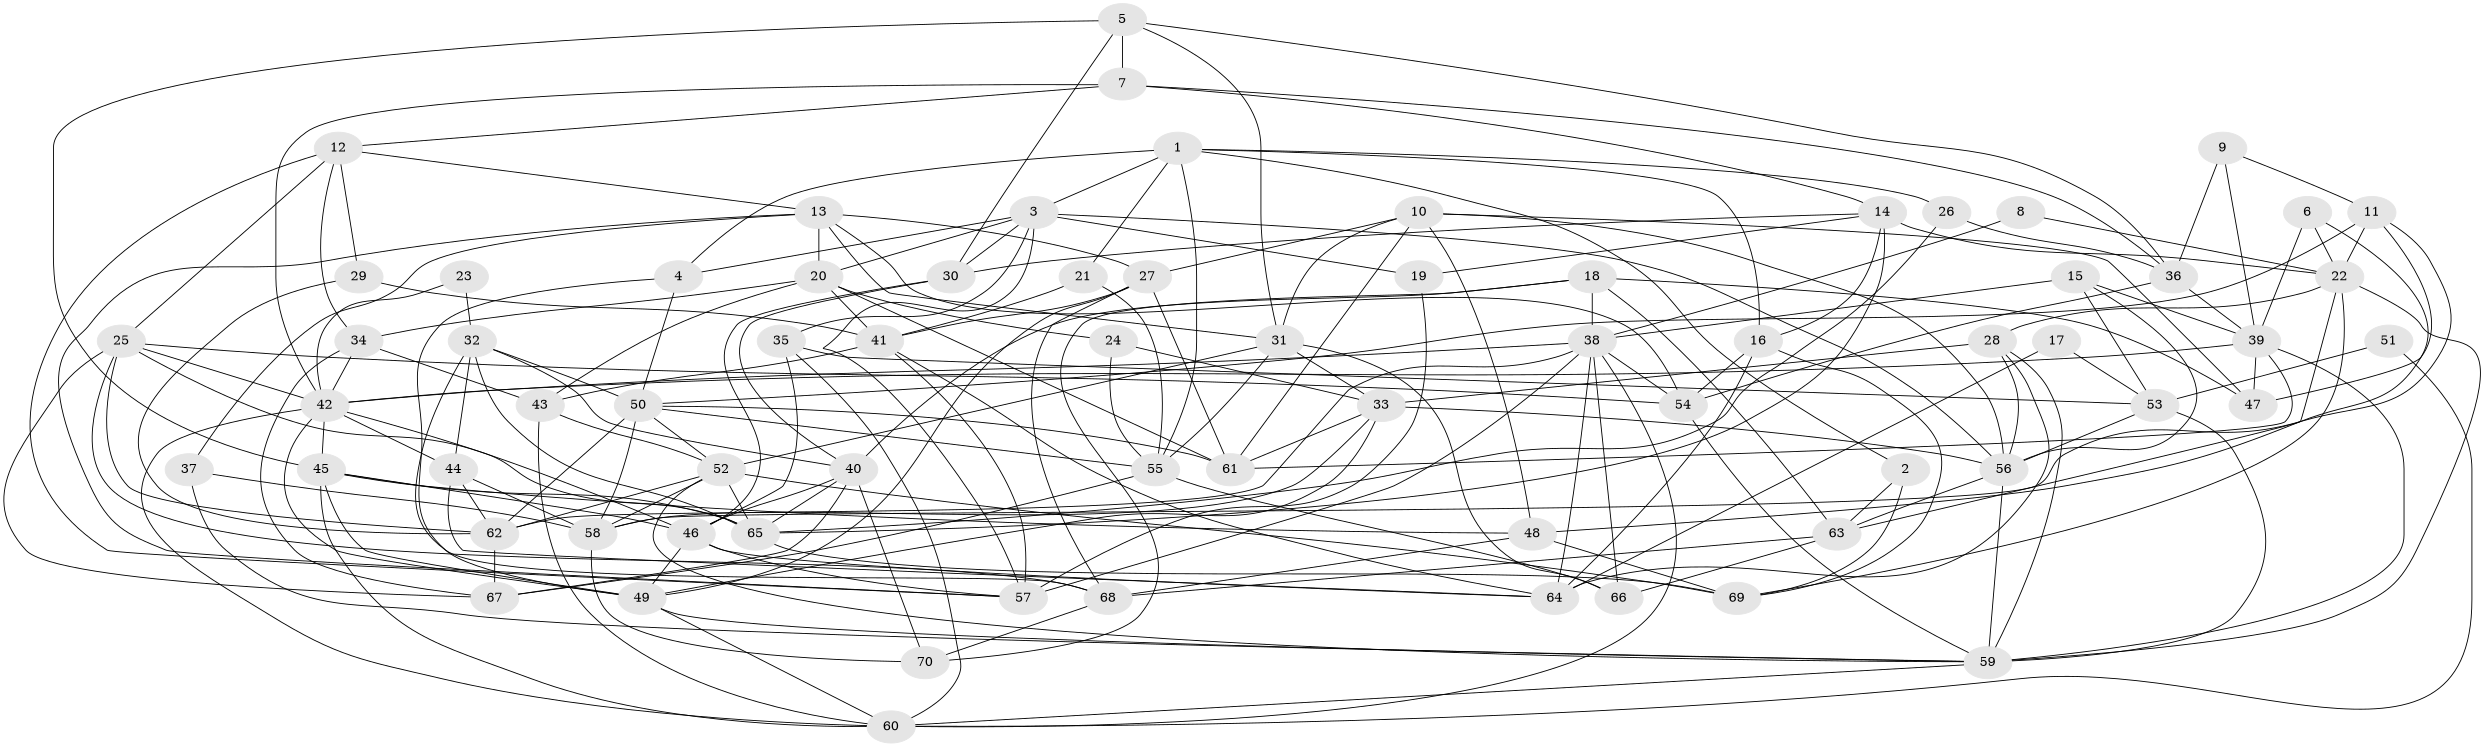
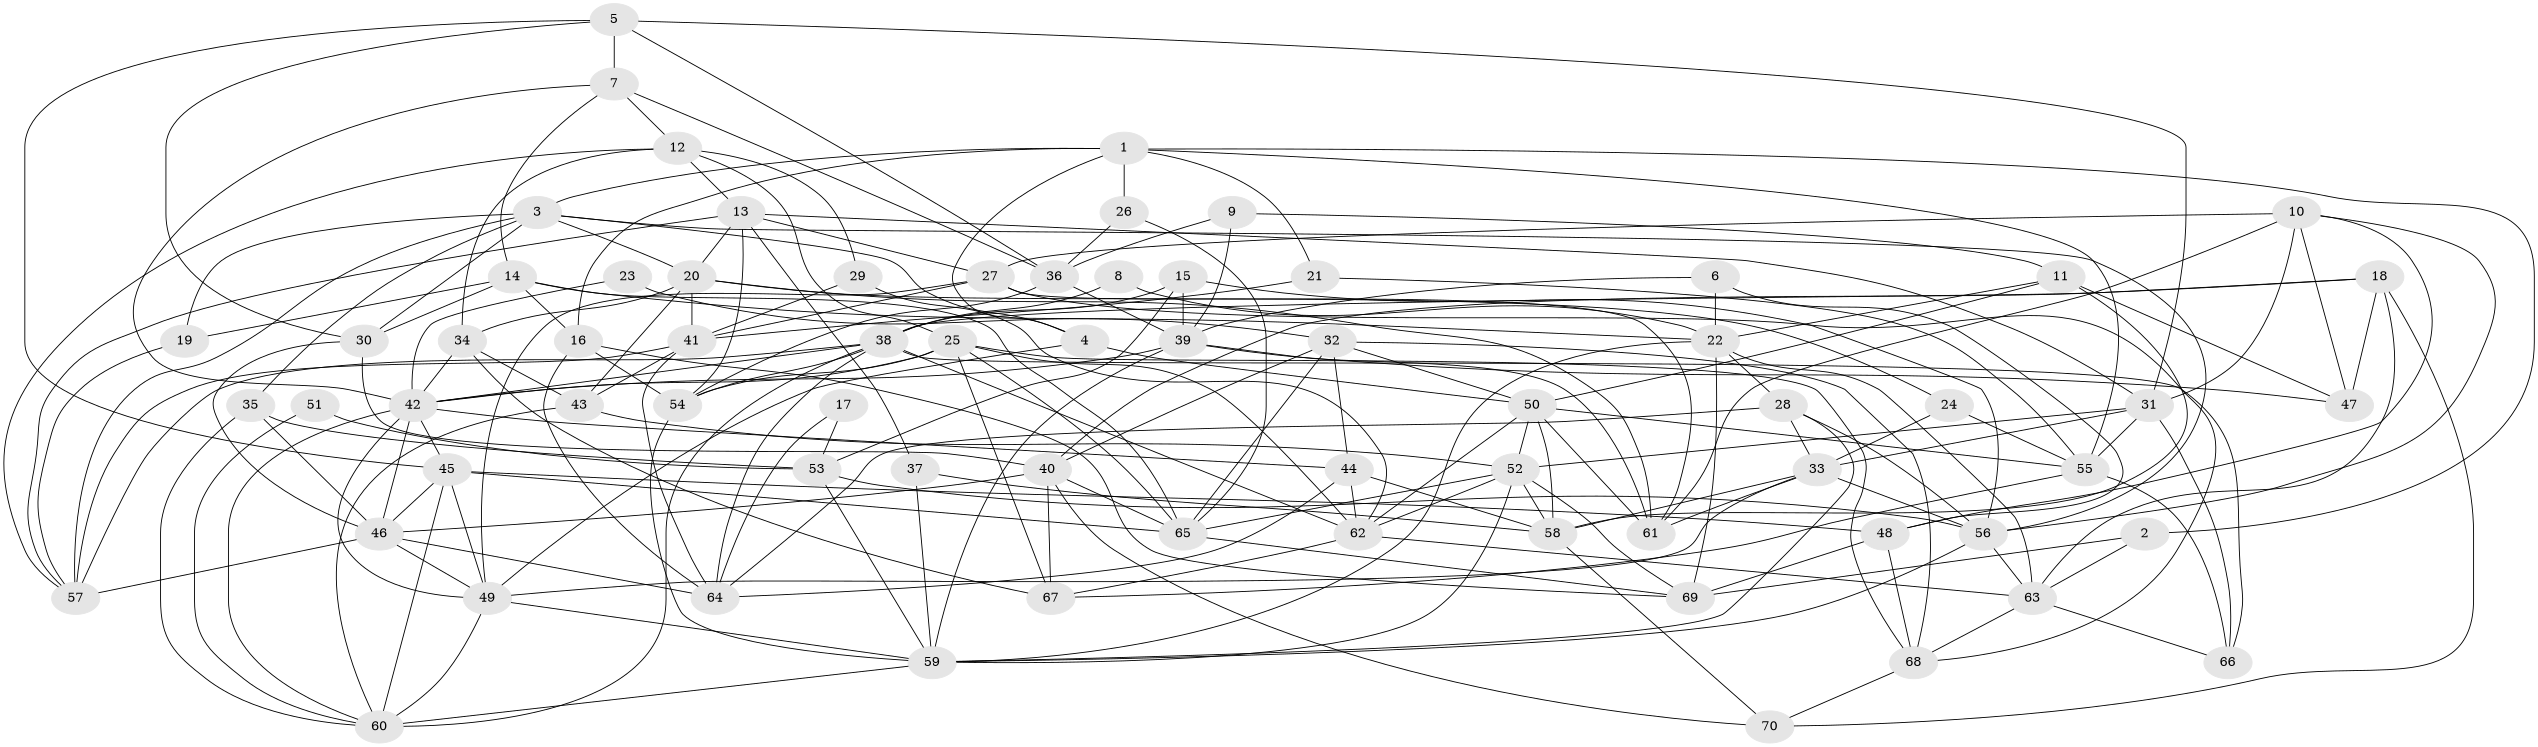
none -> (1680, 565)
